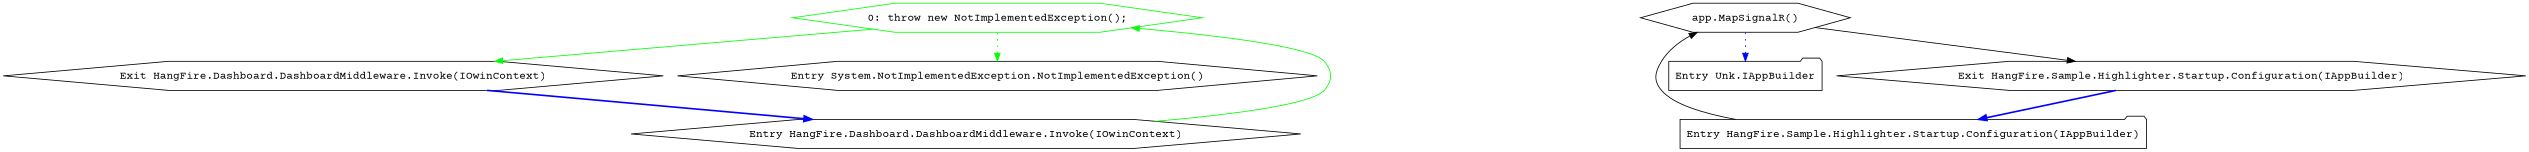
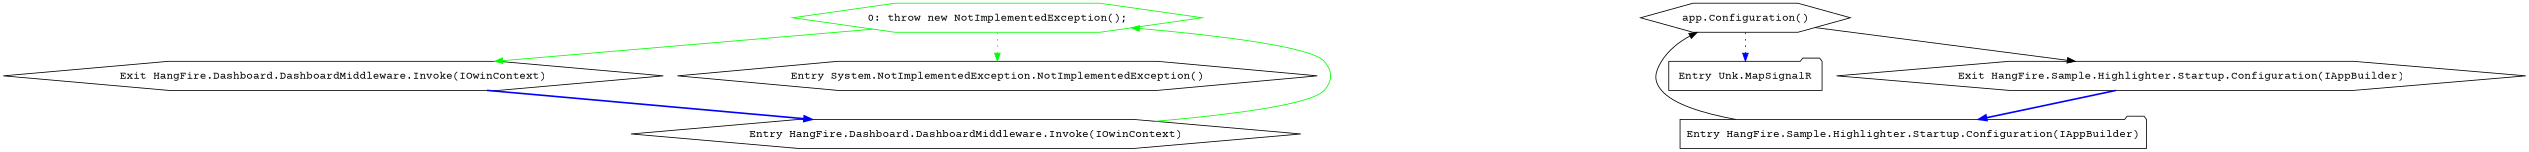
(1745, 18) -> (1745, 18)
(1745, 76) -> (1745, 76)
